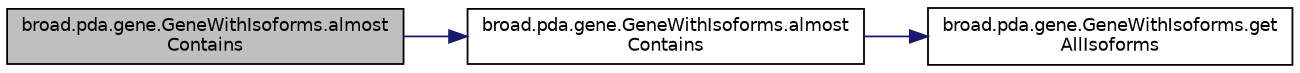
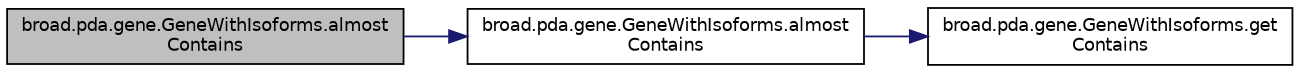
(1110, 36) -> (1110, 36)
